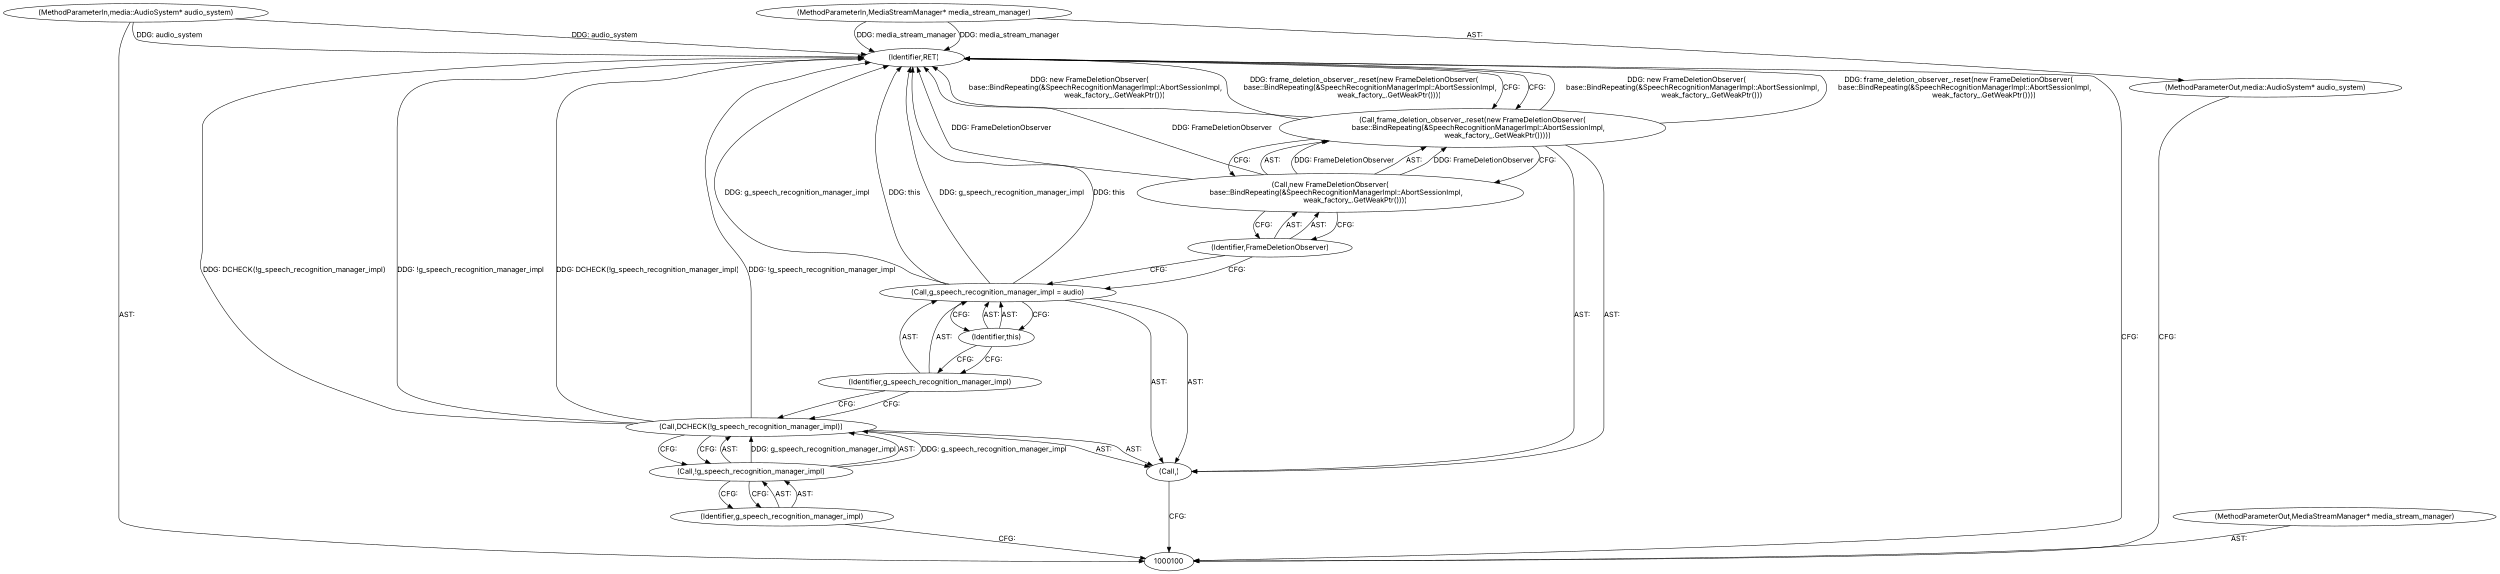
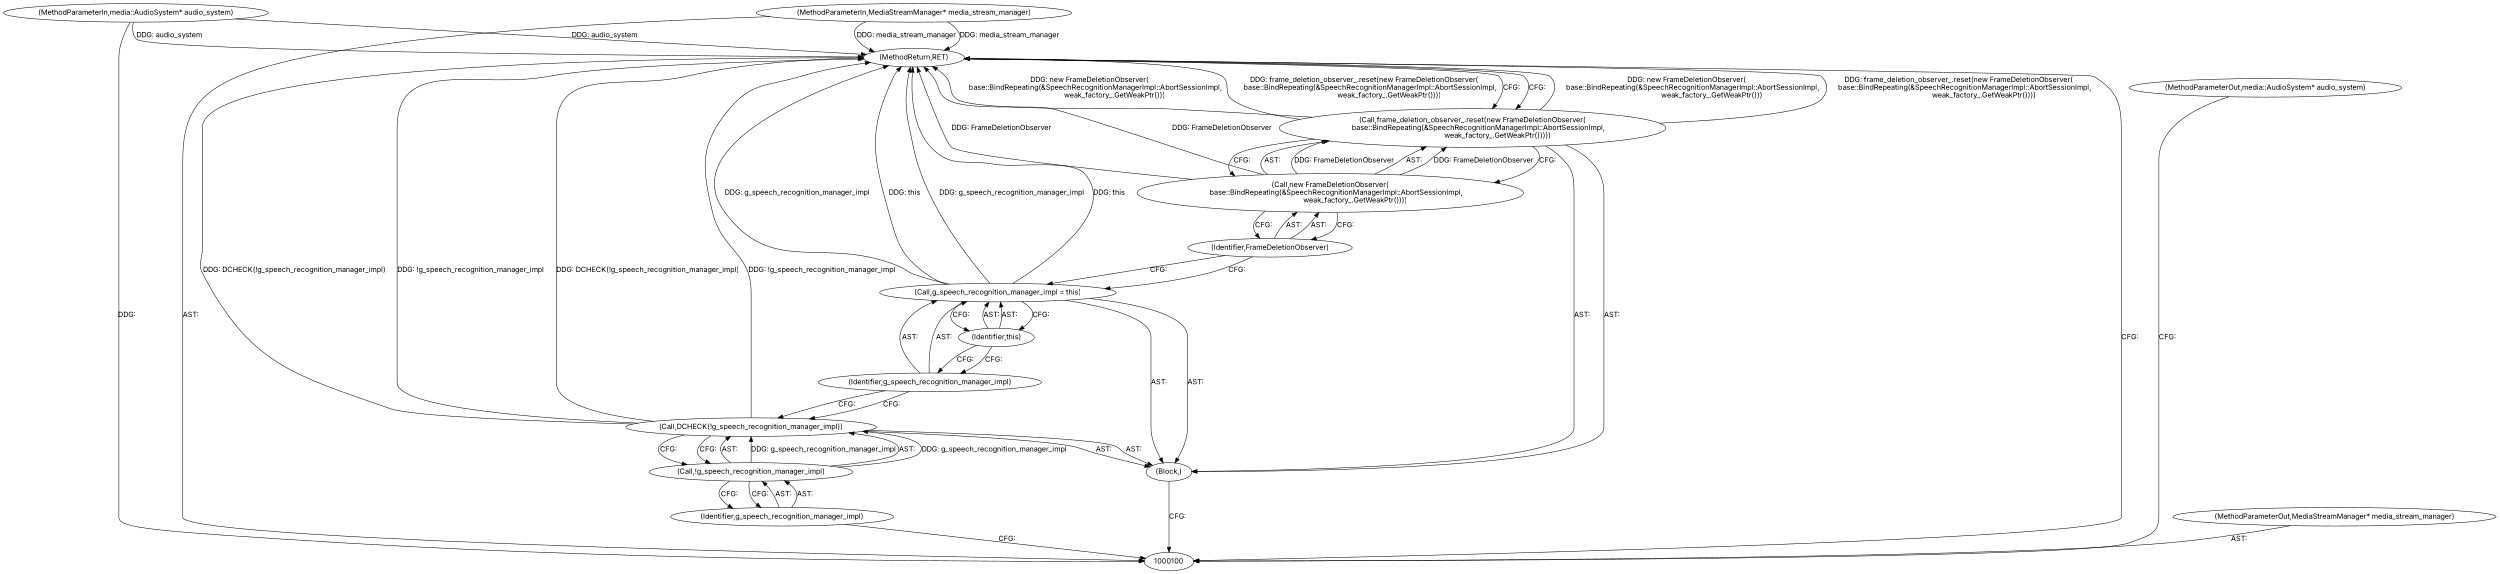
(1608, 46) -> (183, 495)
(914, 58) -> (914, 58)
(998, 293) -> (998, 293)
(128, 315) -> (128, 315)
(1169, 472) -> (1169, 472)
